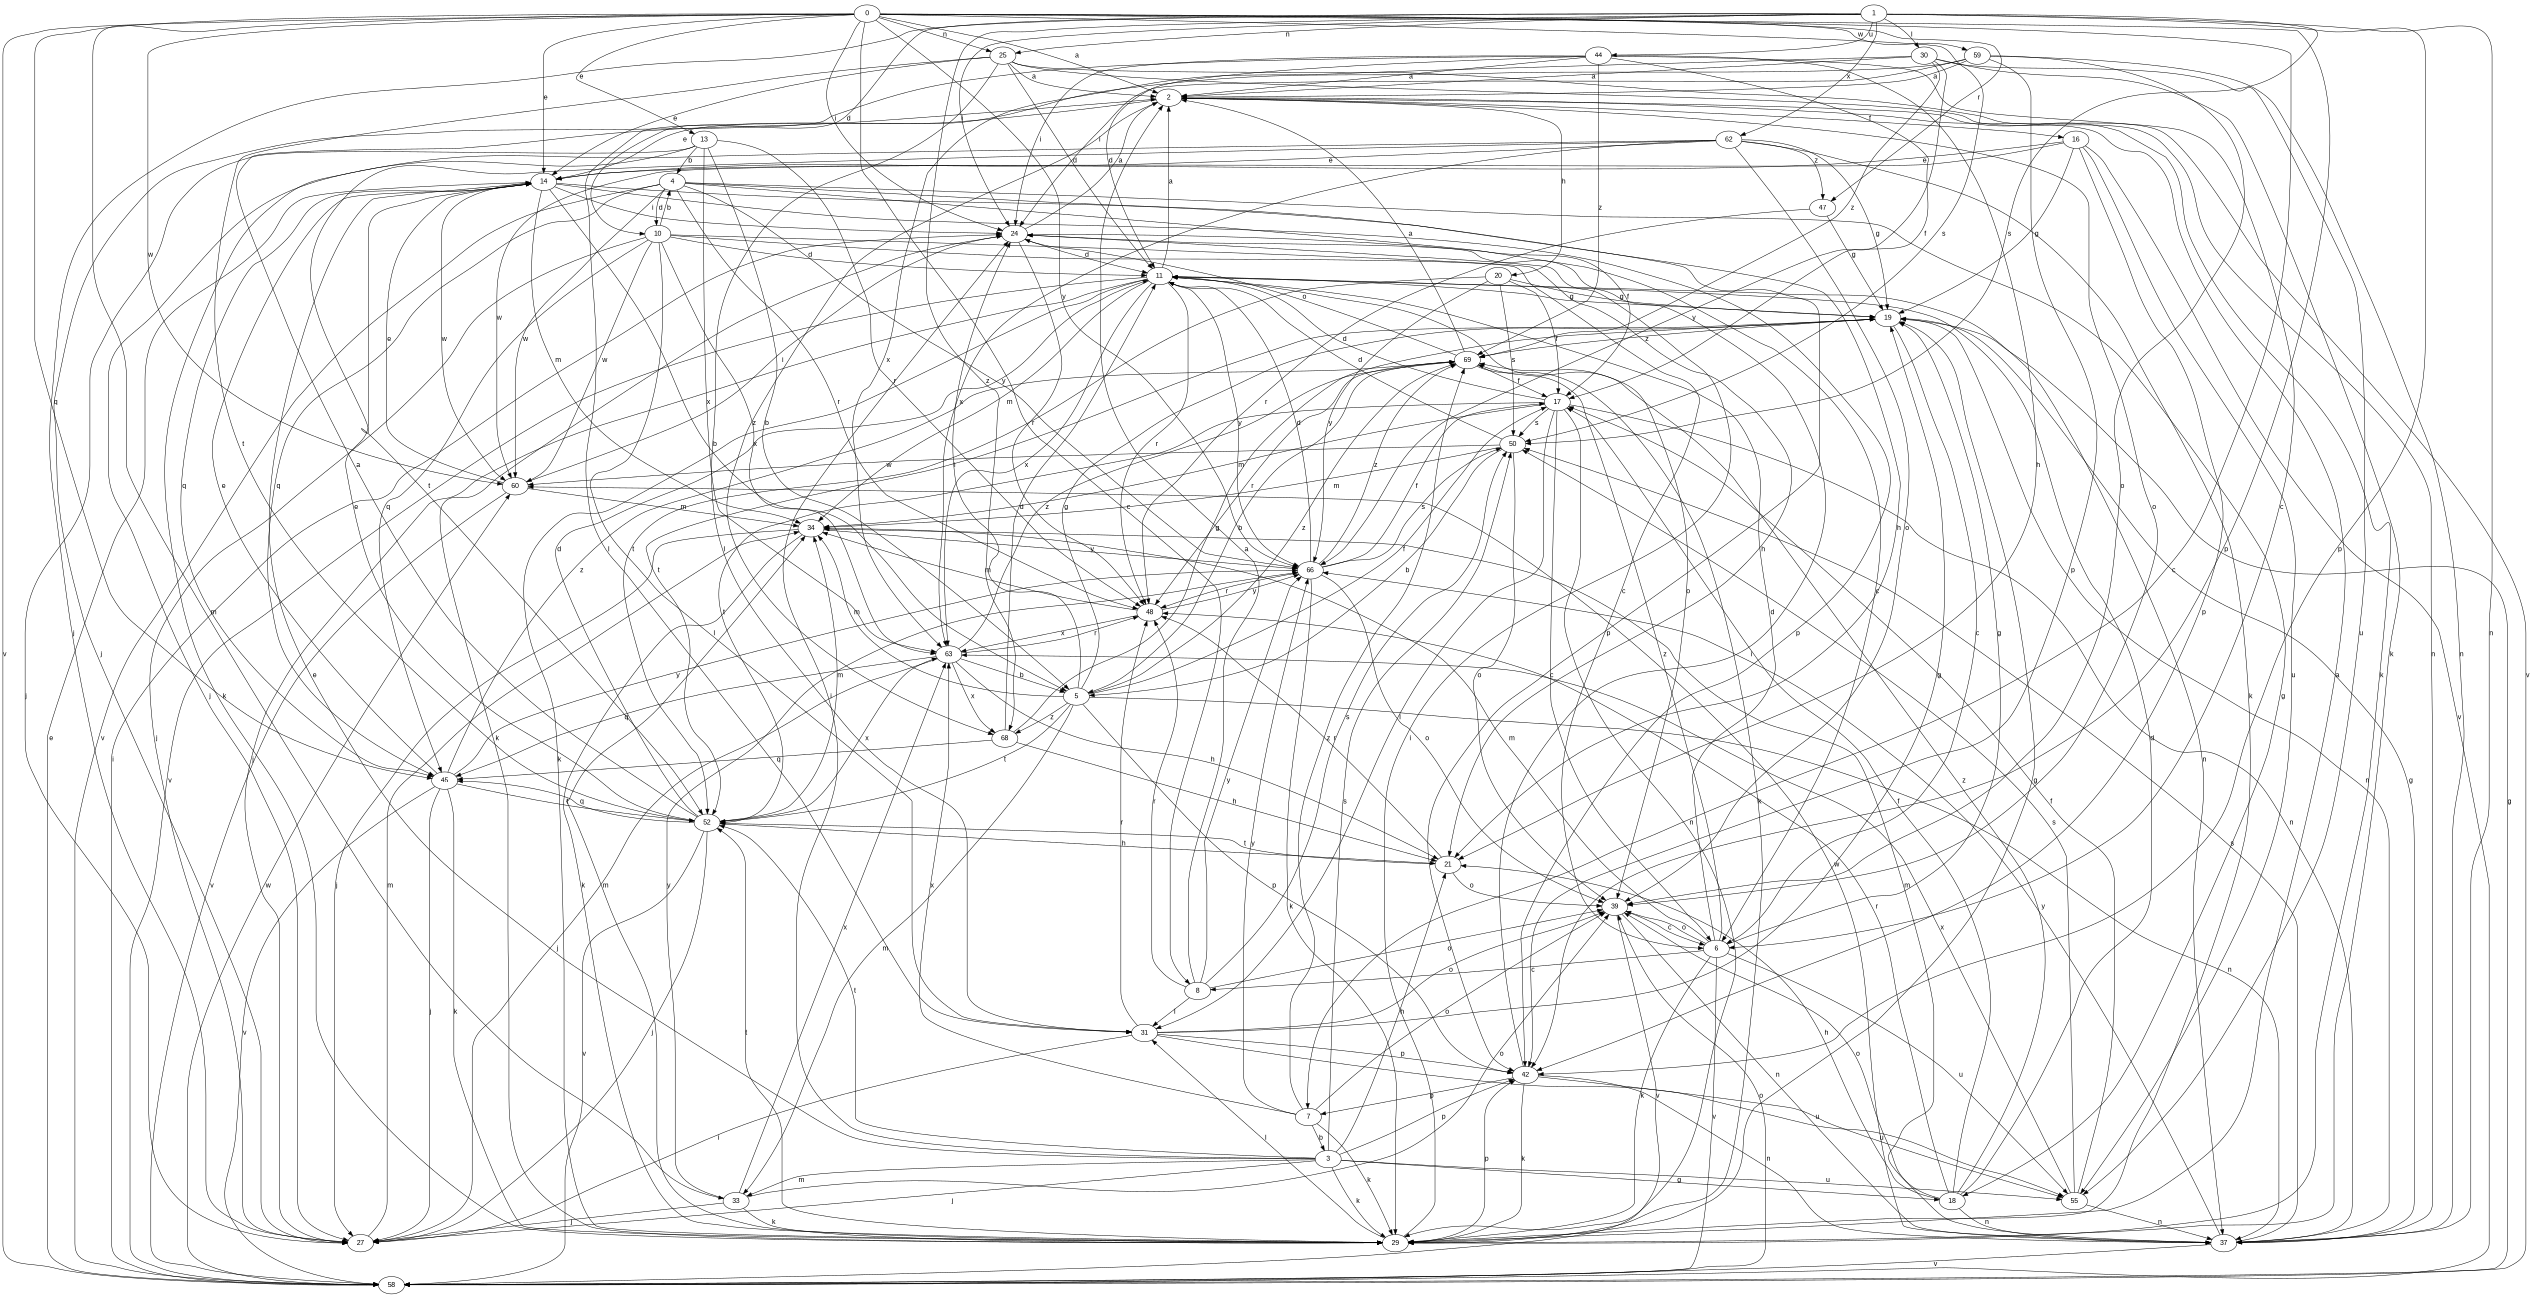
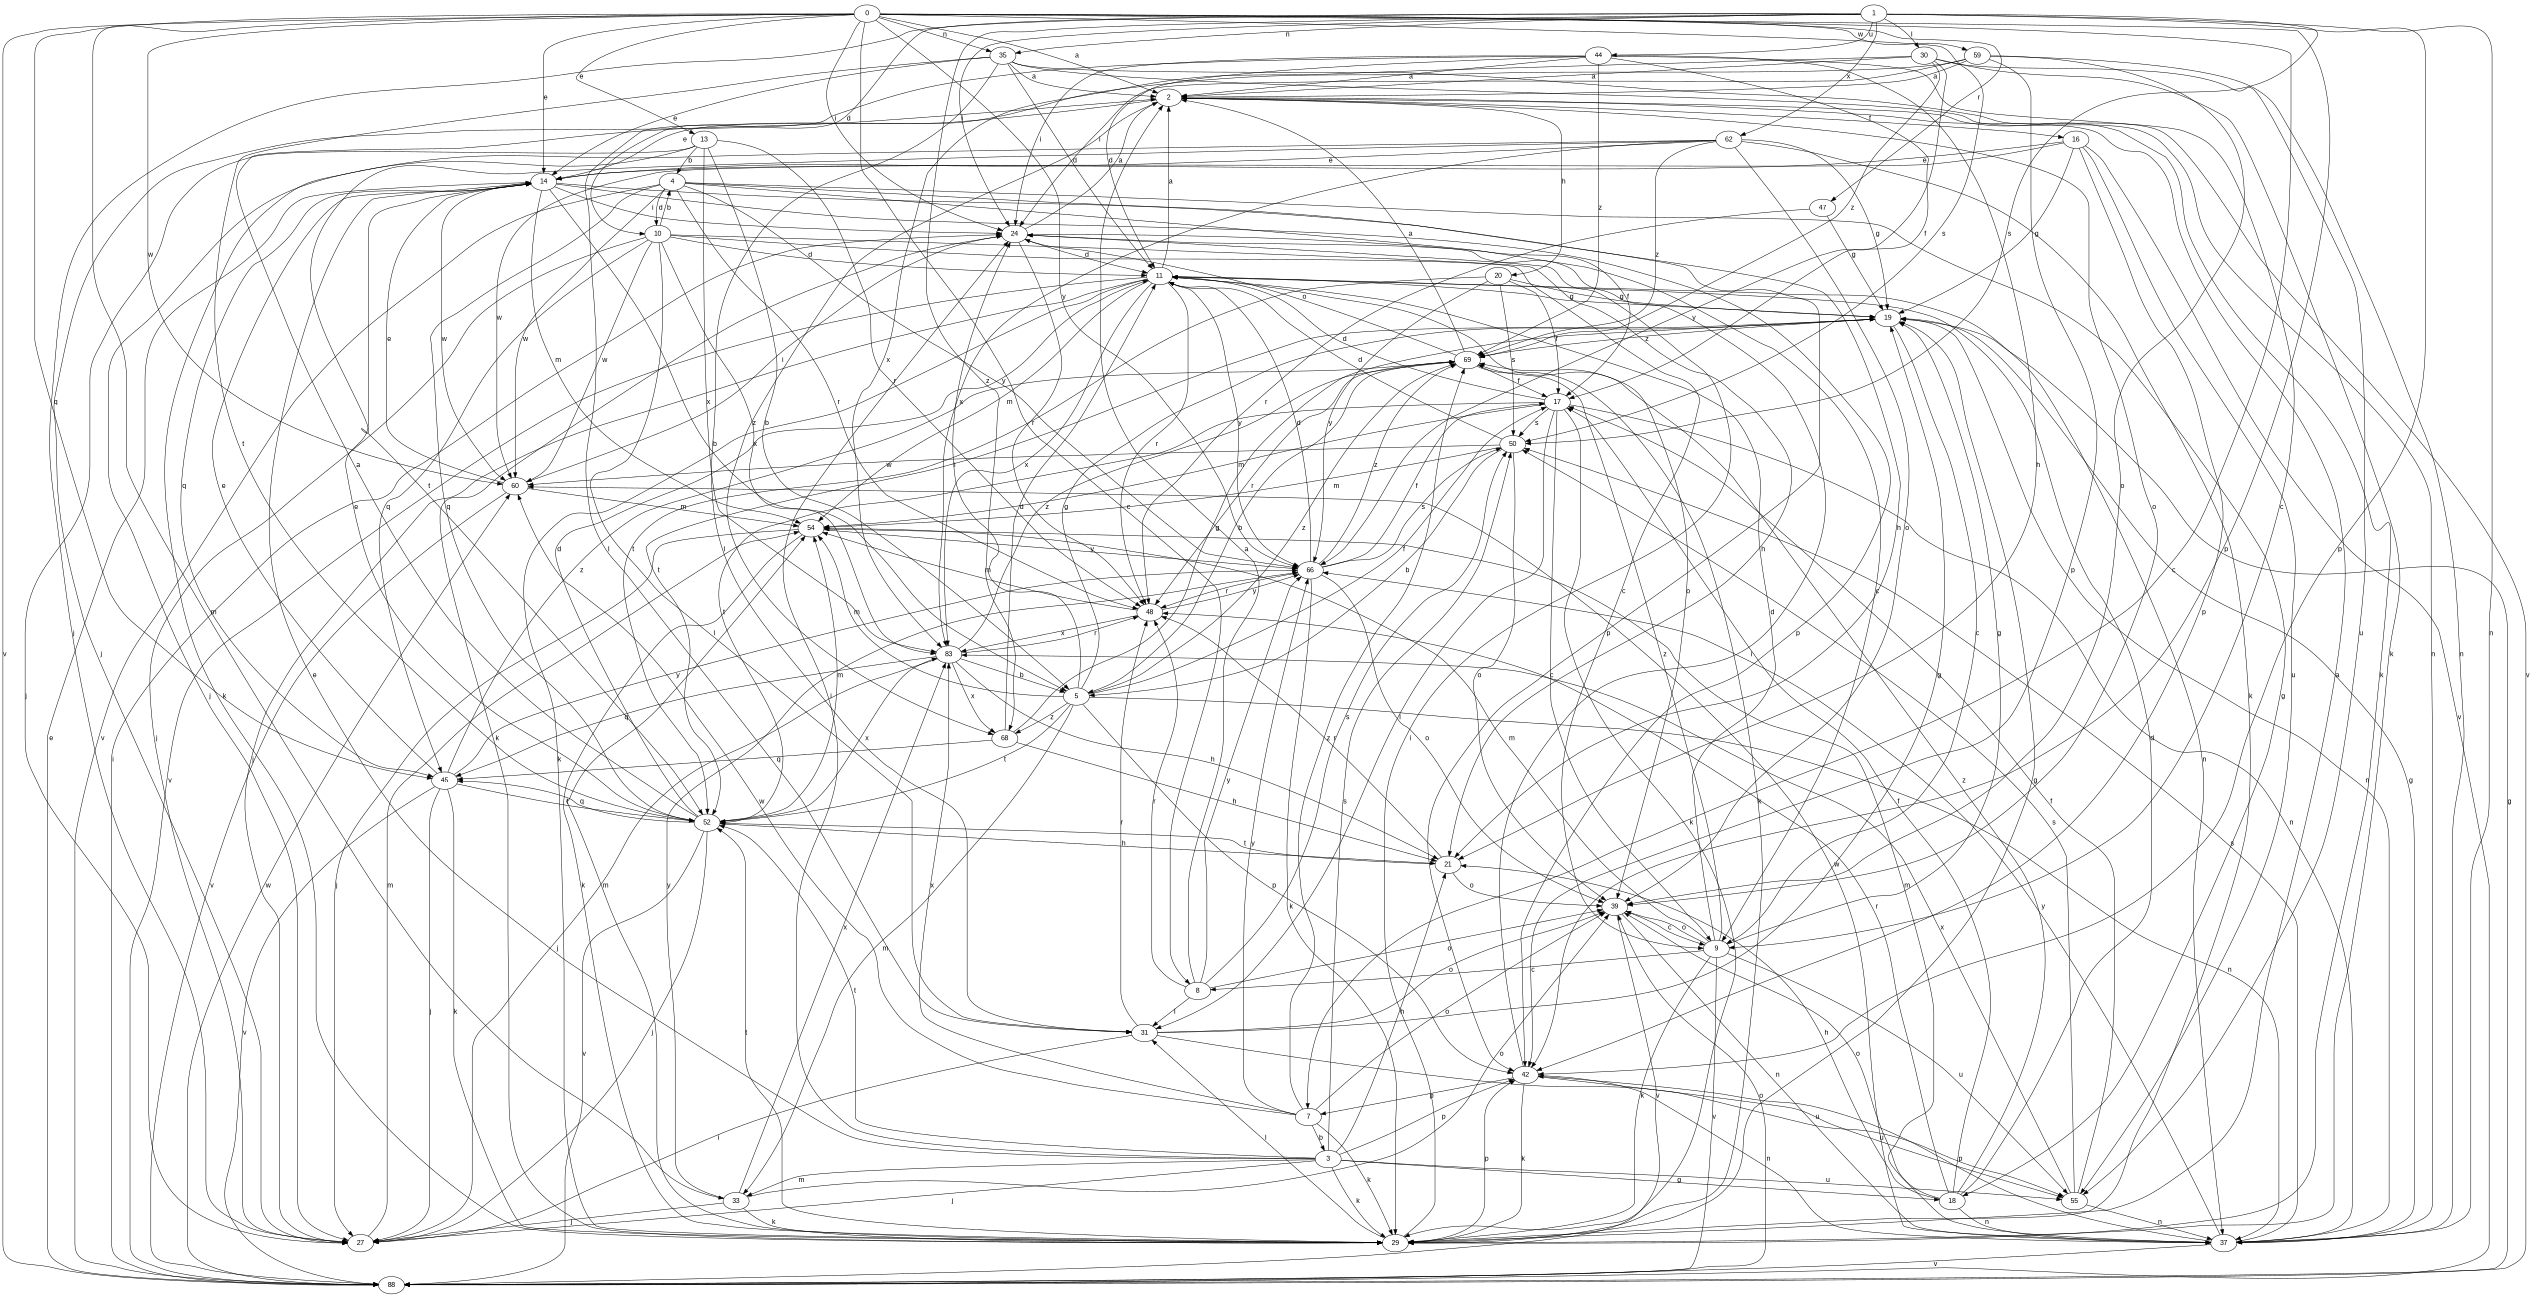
(1003, 56) -> (1003, 56)
(1806, 155) -> (1655, 282)
(300, 415) -> (442, 488)
(811, 528) -> (811, 528)
(949, 654) -> (949, 654)
(1691, 823) -> (1691, 823)
none -> (844, 917)
(1716, 949) -> (1716, 949)
(1324, 1049) -> (1869, 1124)
(391, 1285) -> (391, 1285)
